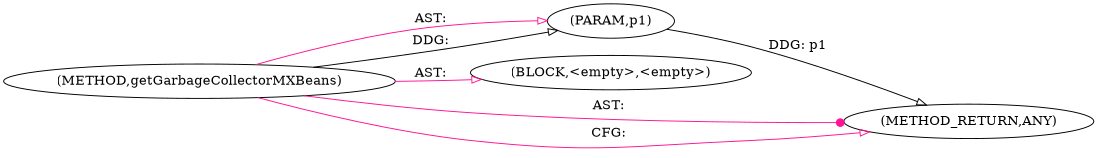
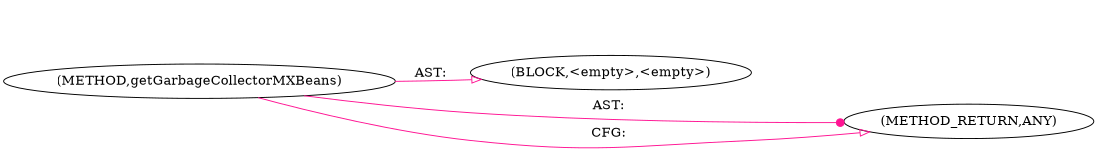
(611, 21) -> none
